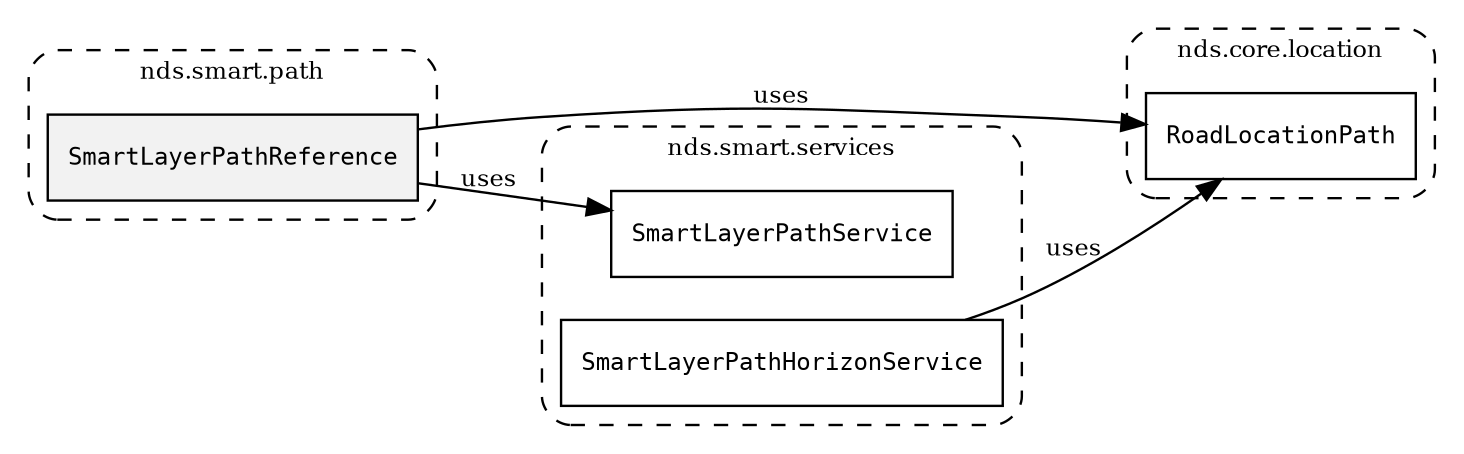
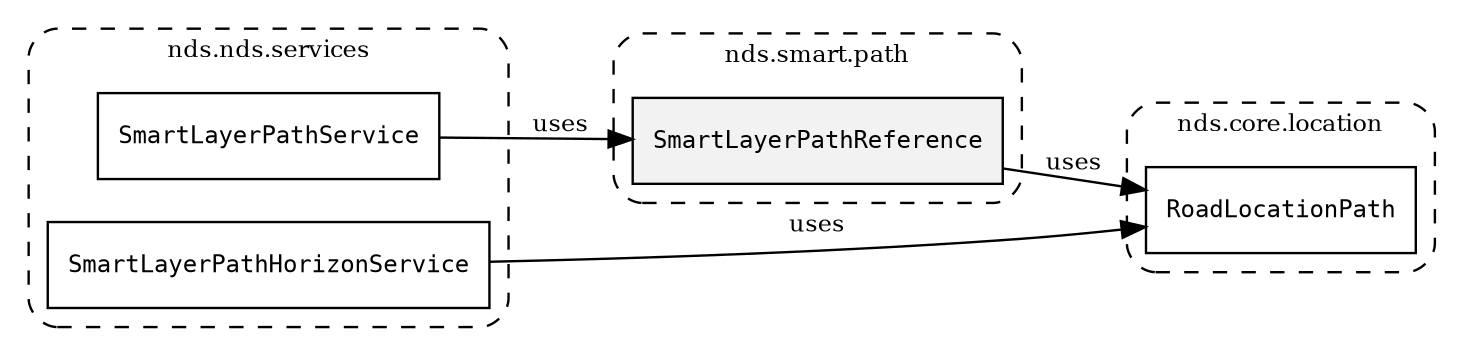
(782, 149) -> (269, 51)
(502, 195) -> (524, 138)
